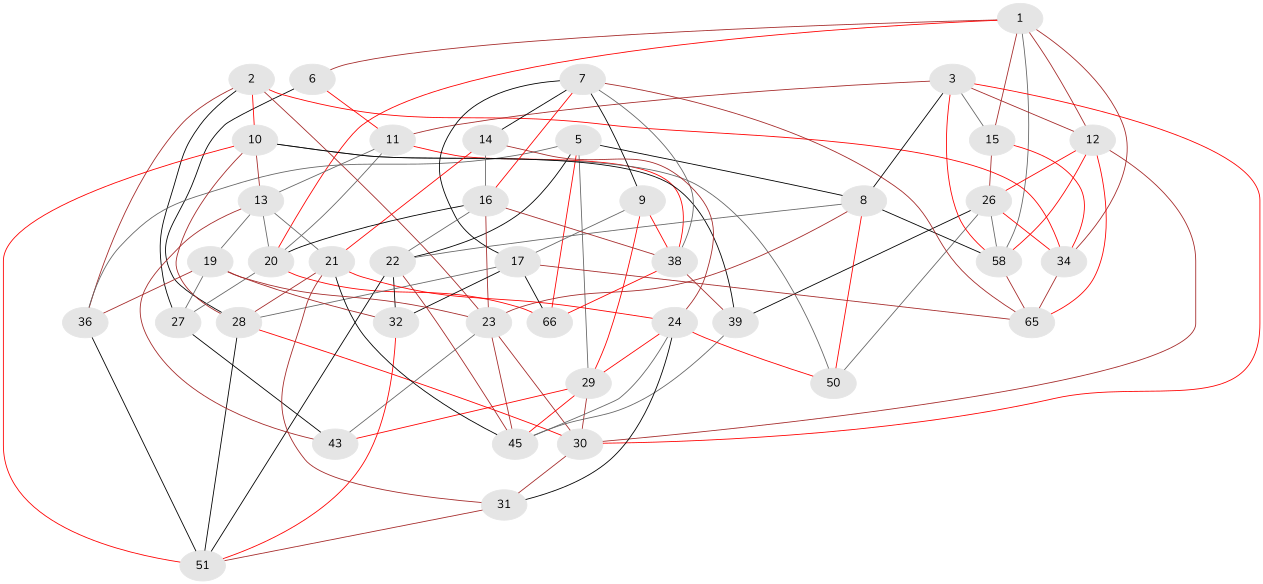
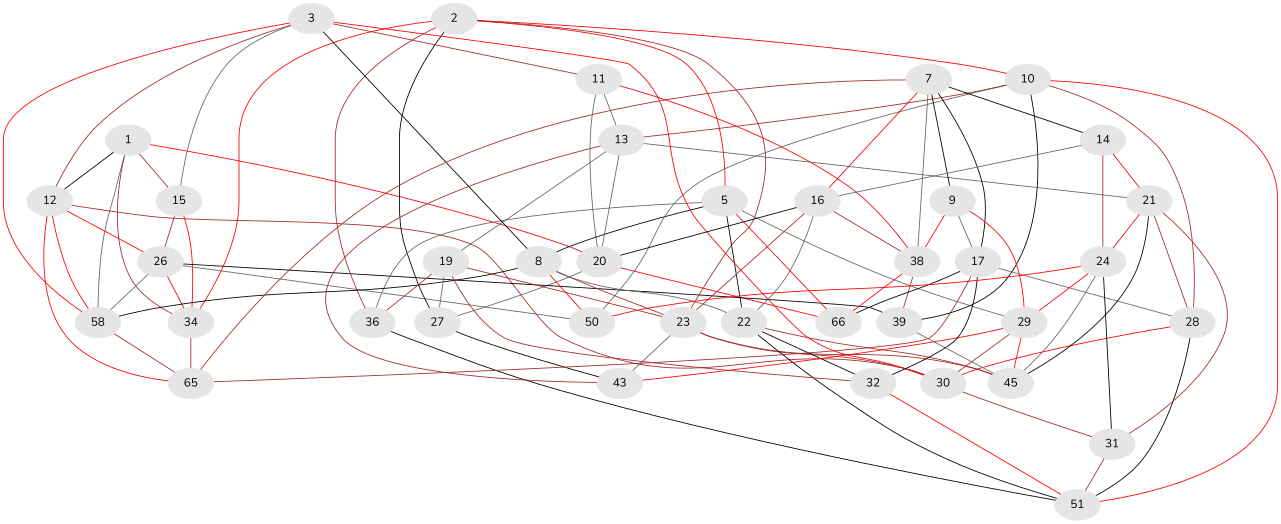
none -> (656, 49)
(1059, 78) -> (89, 171)
(312, 79) -> none
